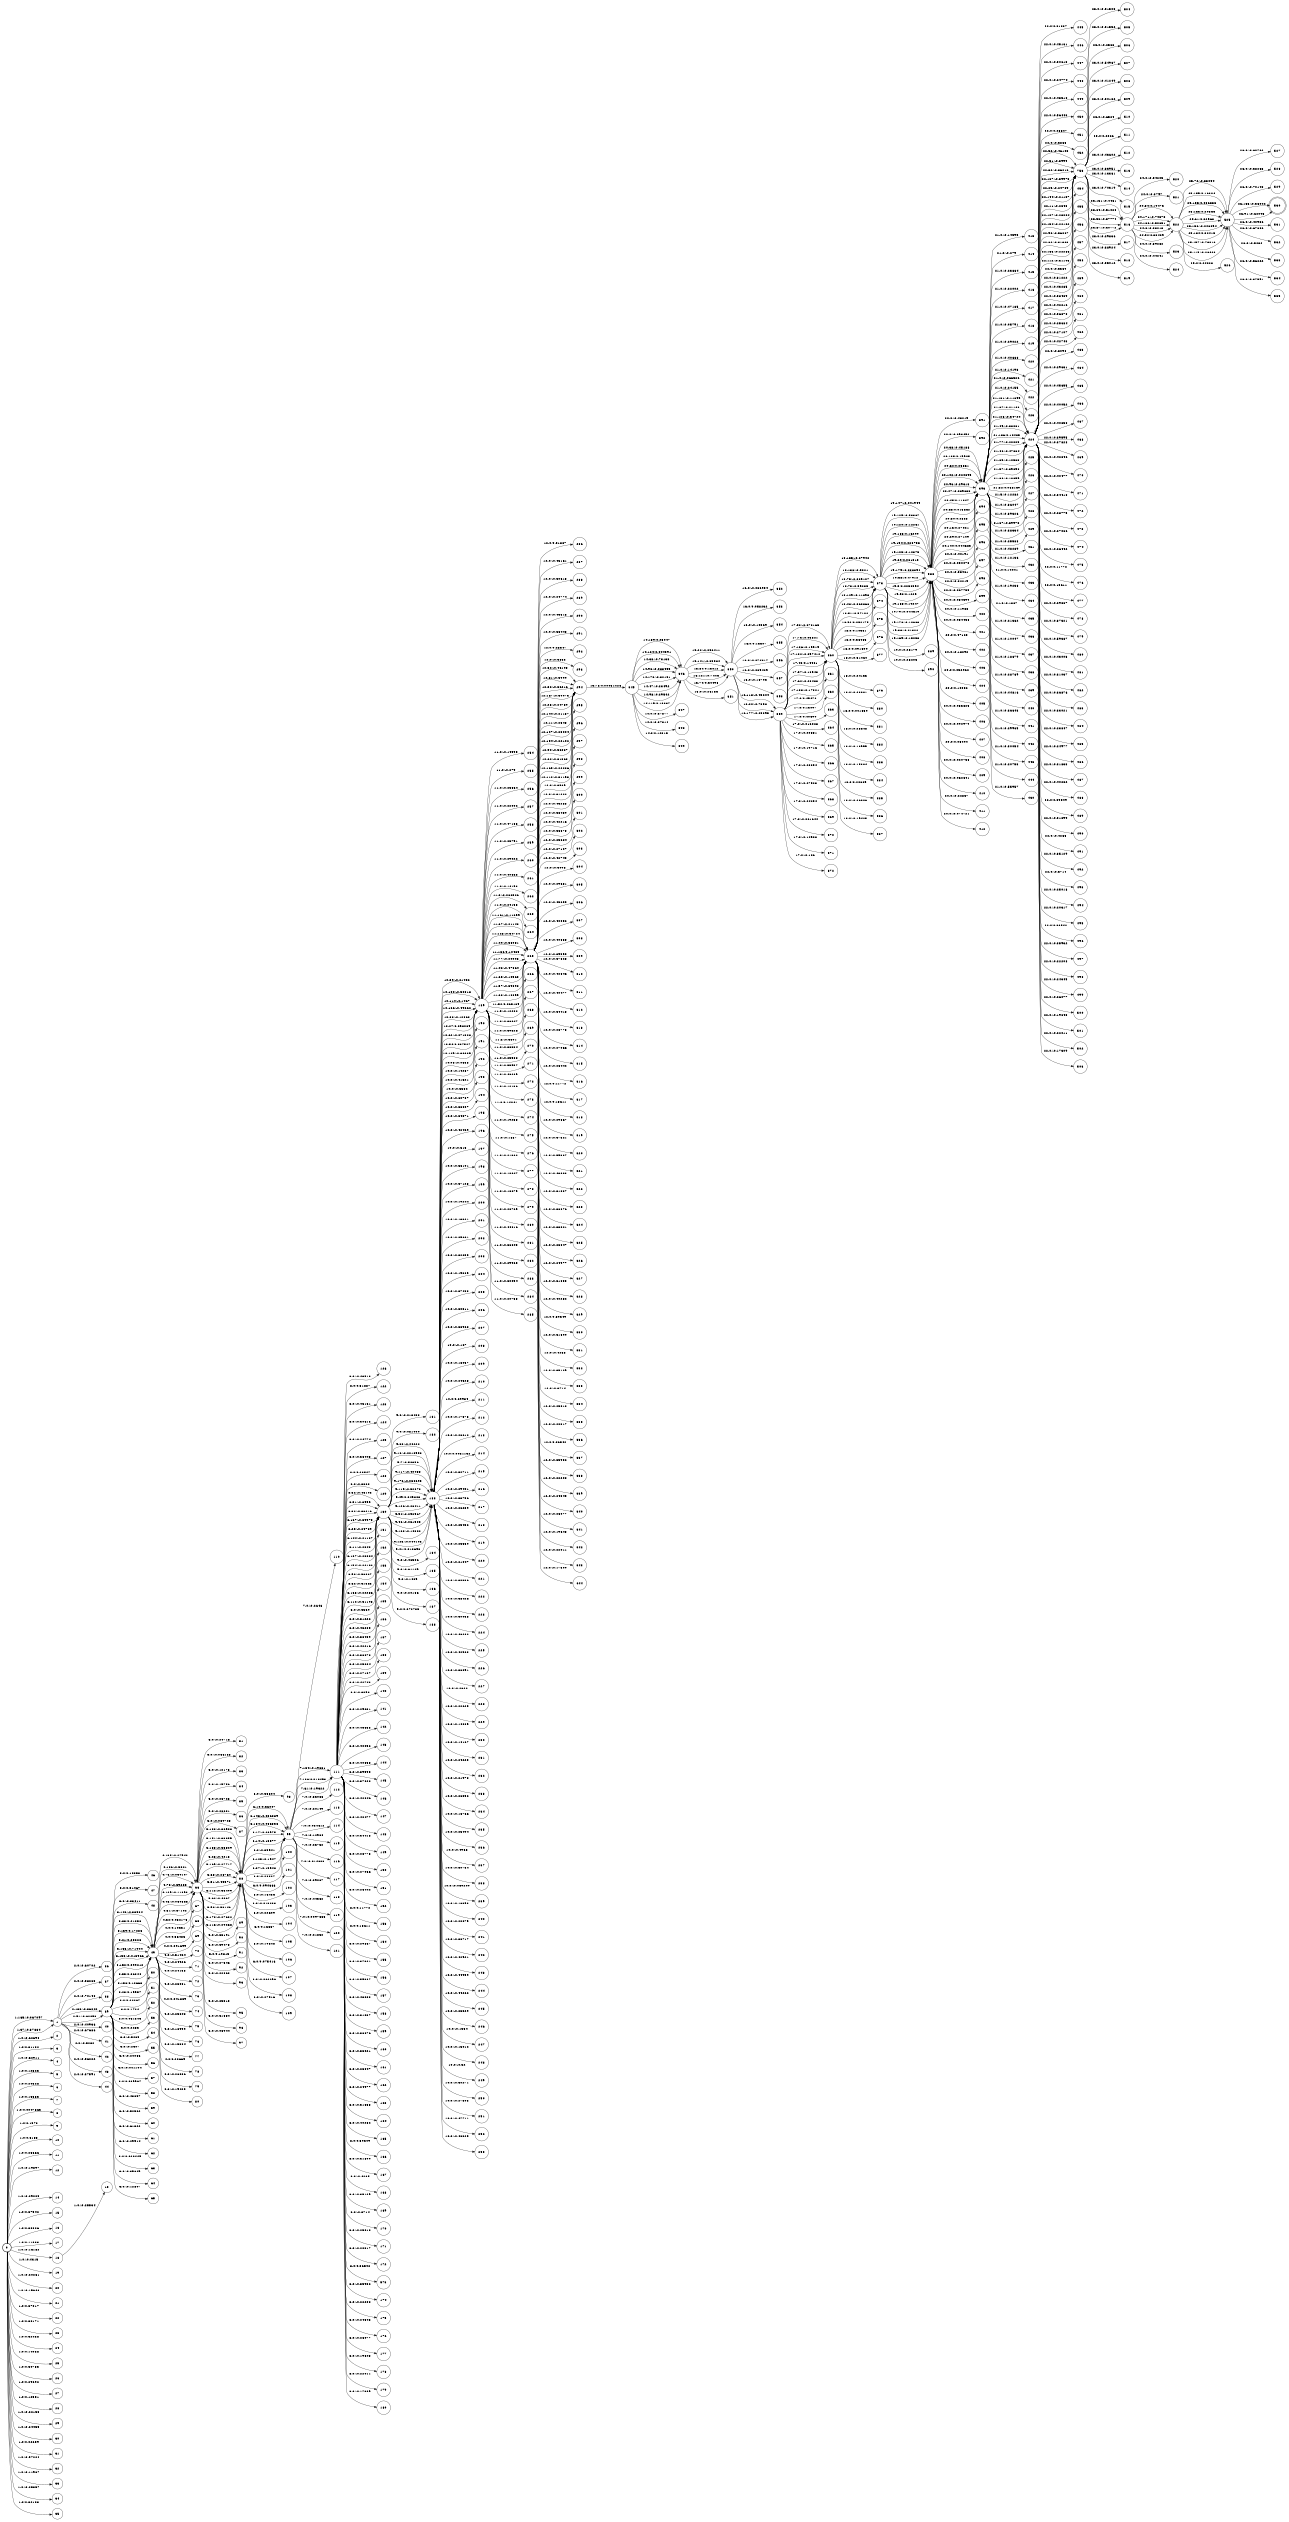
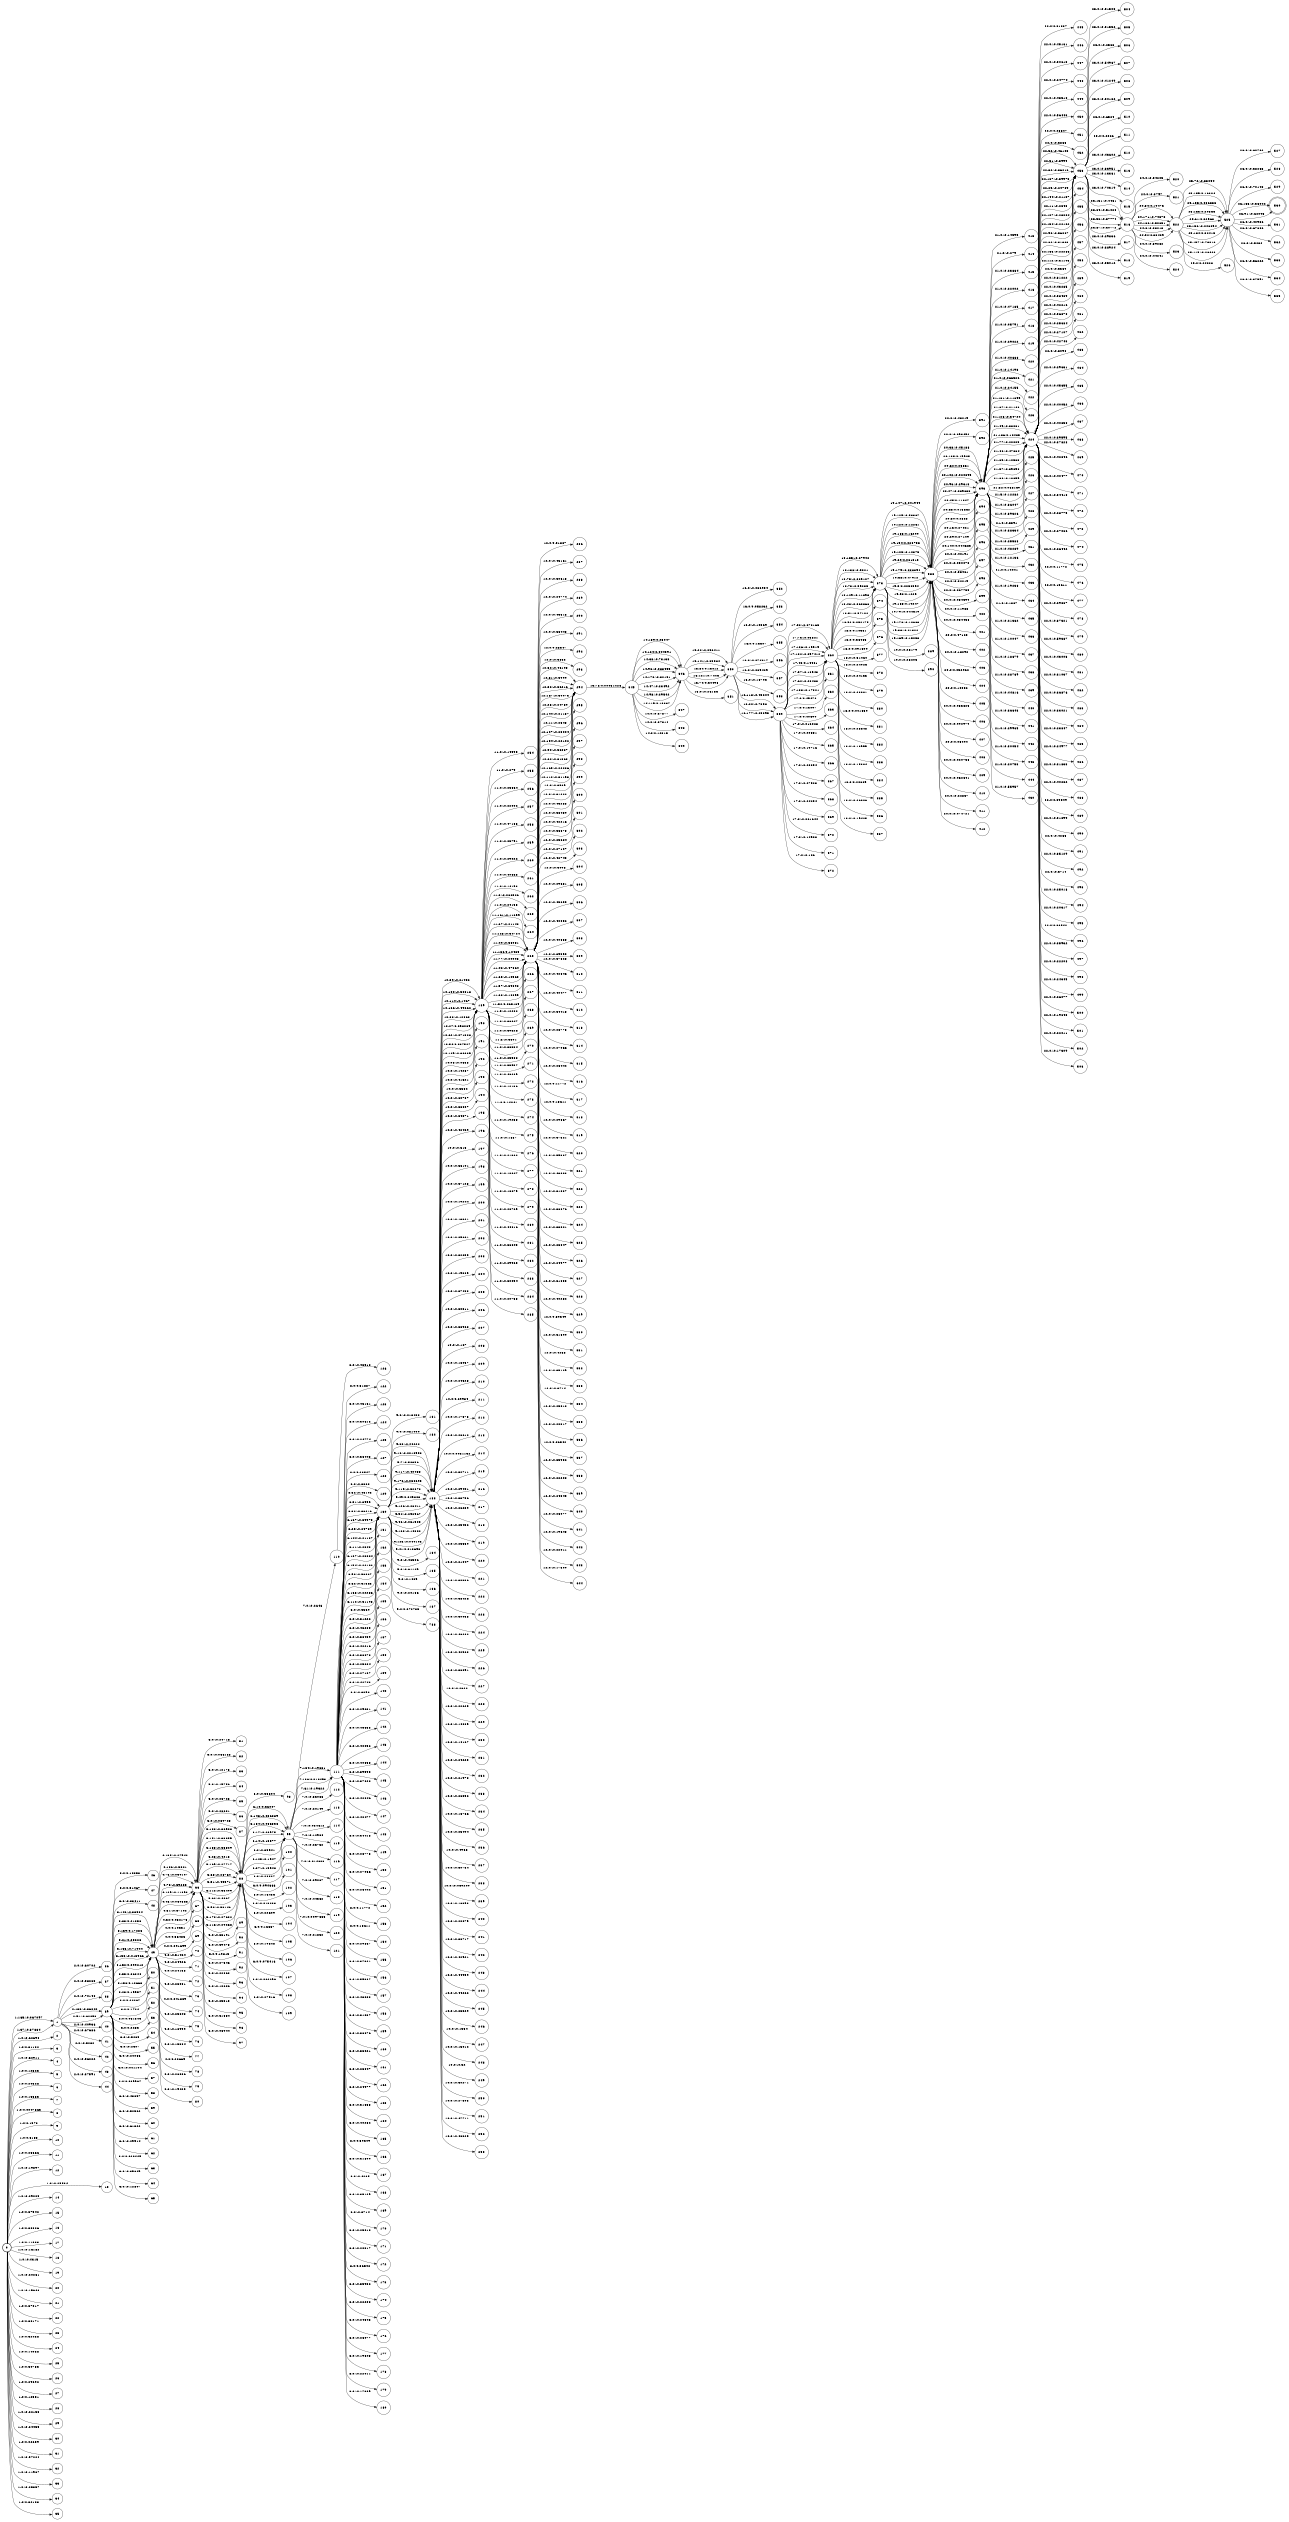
(1080, 171) -> (1080, 171)
(1007, 523) -> (1007, 523)
none -> (880, 673)
(344, 1558) -> (340, 1447)
(433, 1625) -> (433, 1625)
none -> (241, 1998)
(86, 2227) -> (31, 2187)
(384, 2282) -> (384, 2282)
